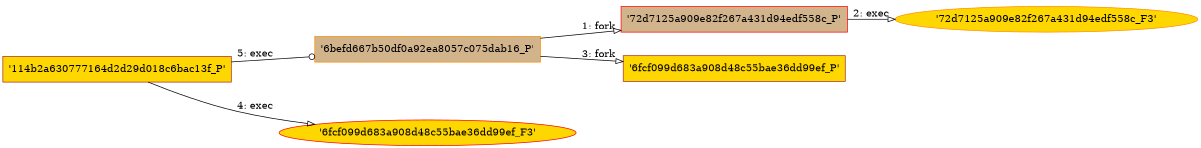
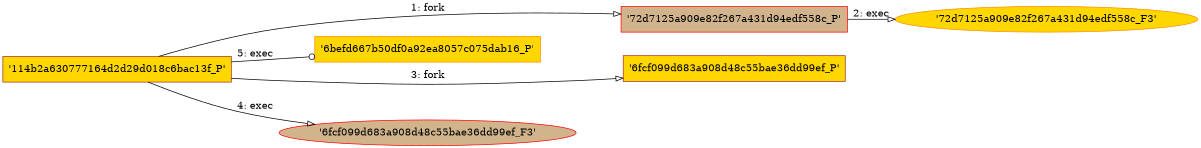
(577, 35) -> (384, 18)
(428, 49) -> (428, 49)
(578, 59) -> (424, 84)
(428, 133) -> (428, 133)
